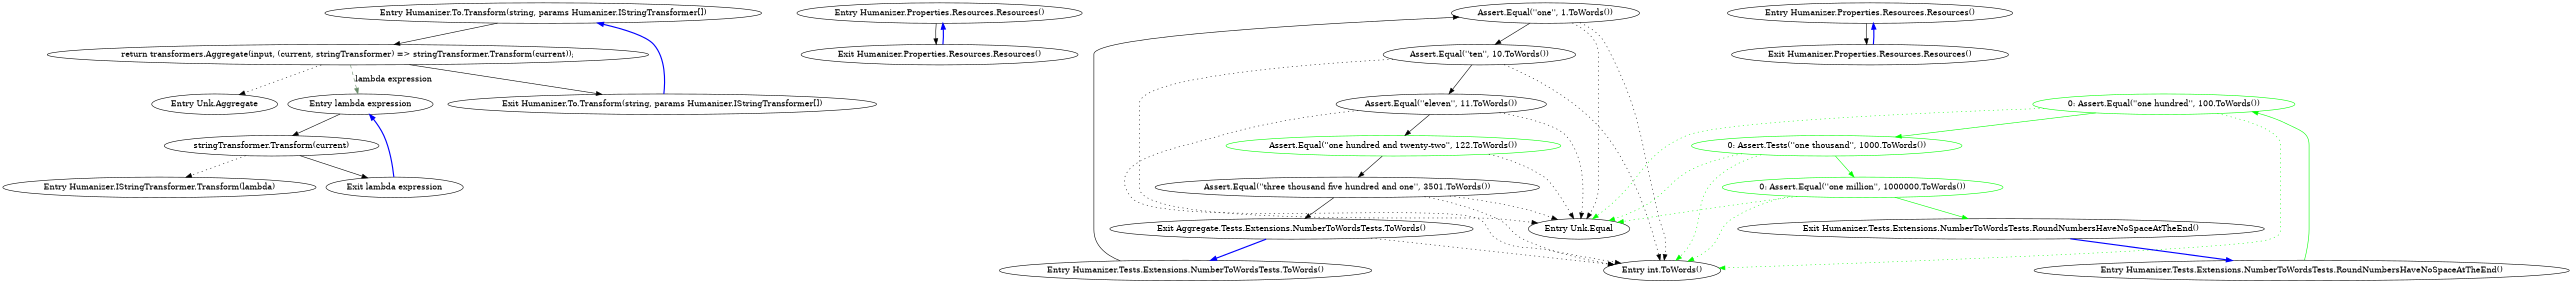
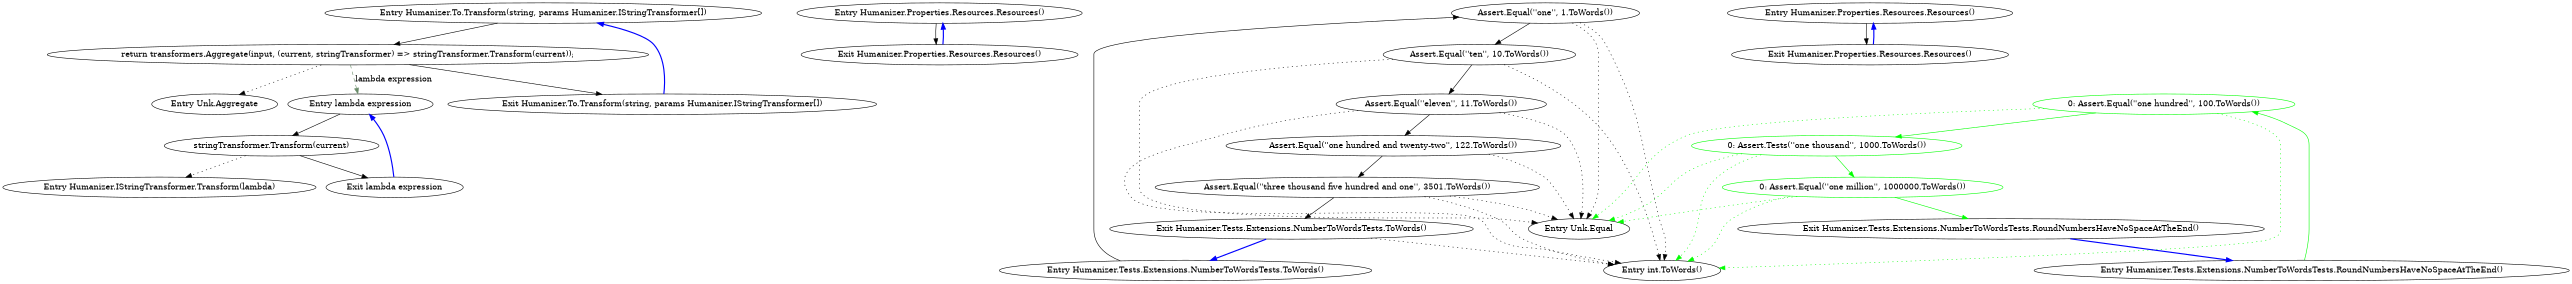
(1393, 146) -> (1393, 146)
(1292, 229) -> (1292, 229)
